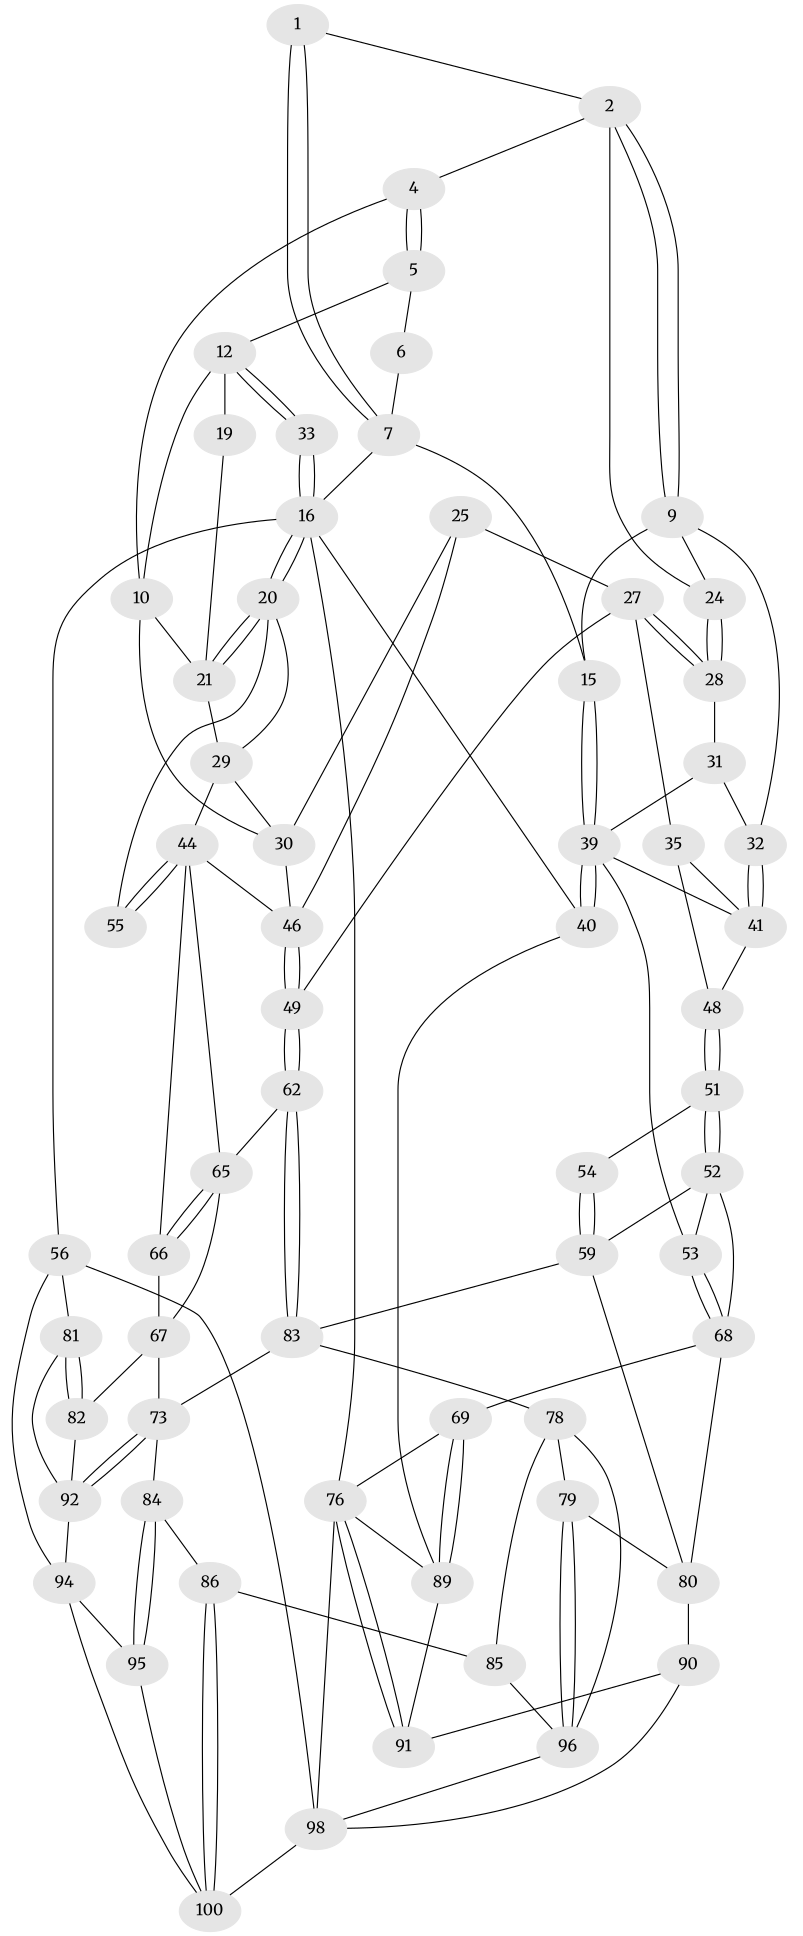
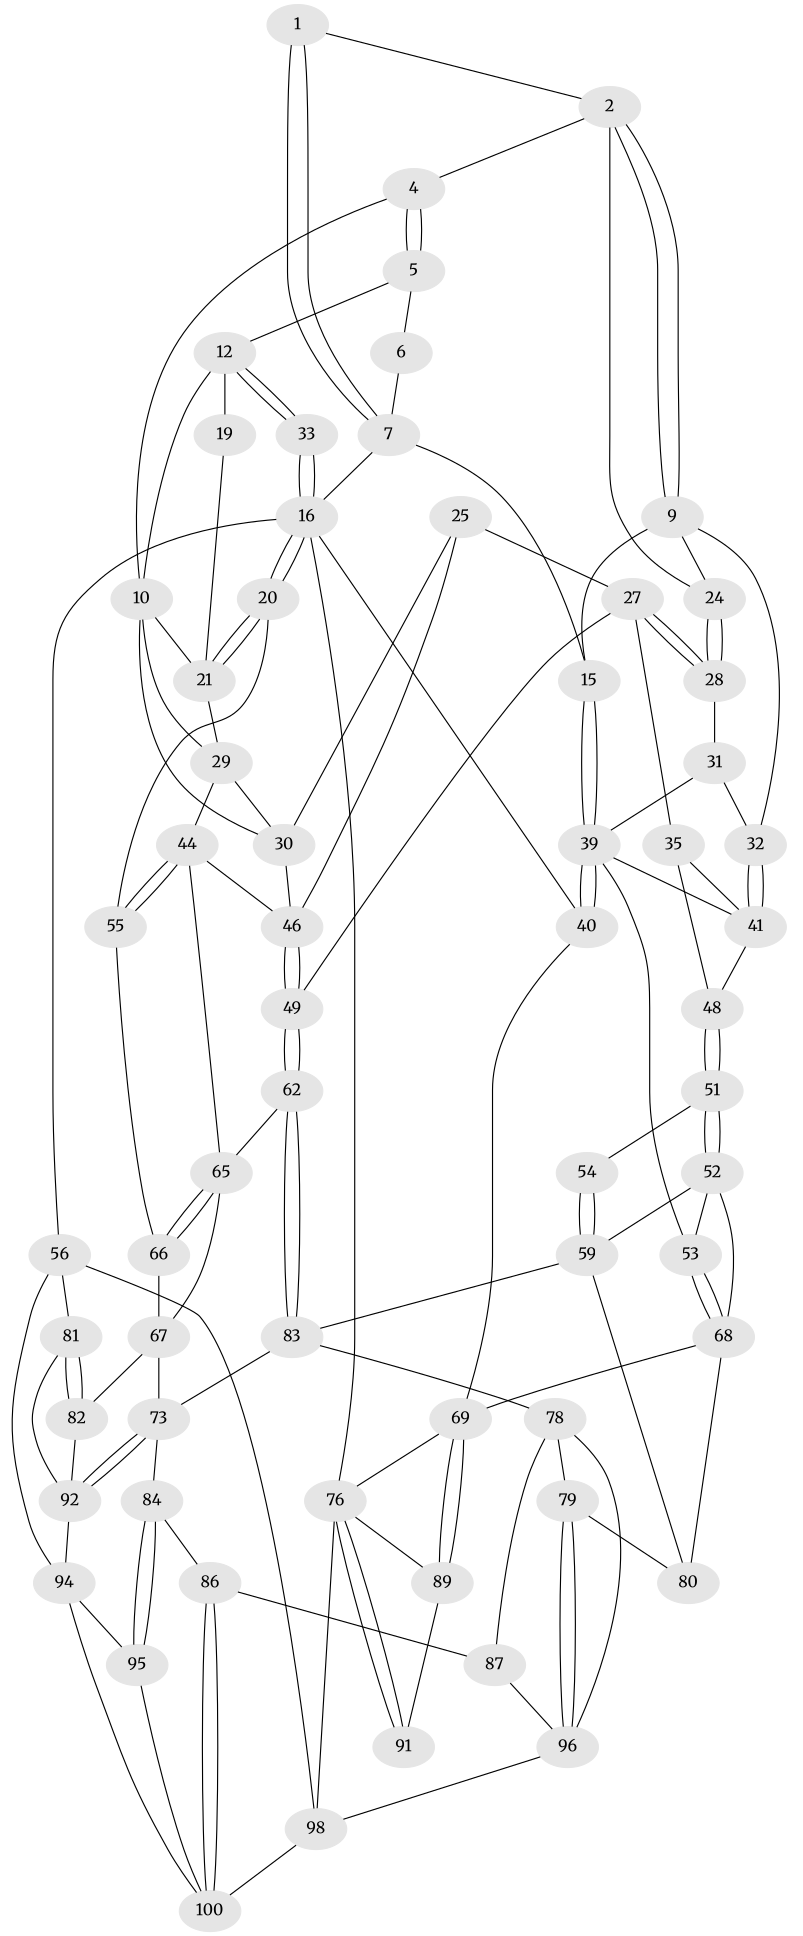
(286, 691) -> (158, 690)
(173, 1050) -> (128, 1092)
(398, 1211) -> (493, 1161)
(495, 1665) -> (495, 1665)
(688, 1665) -> none
